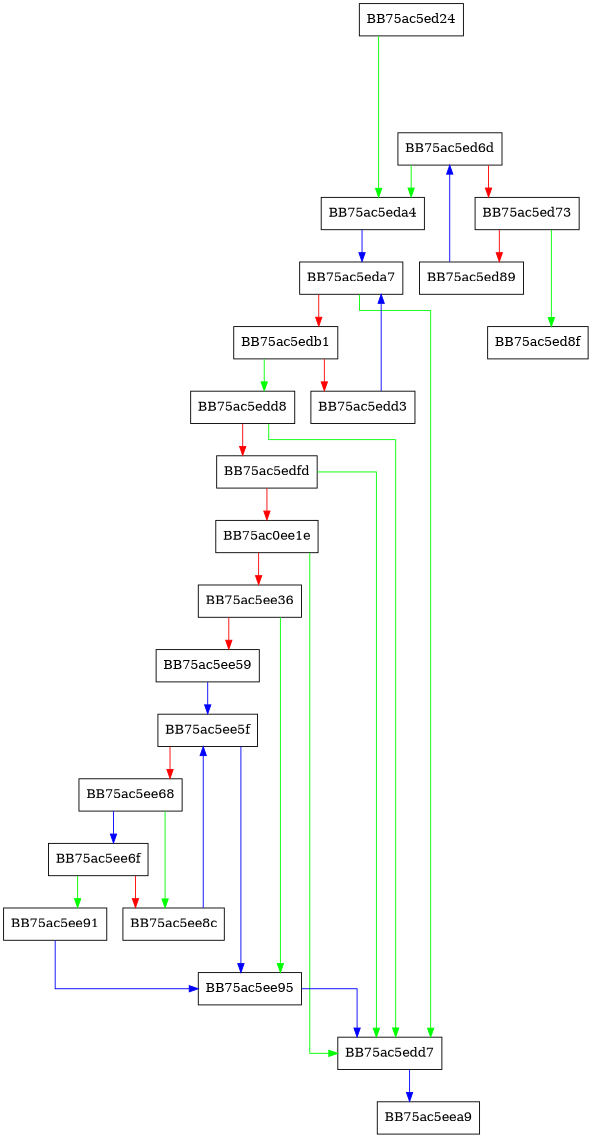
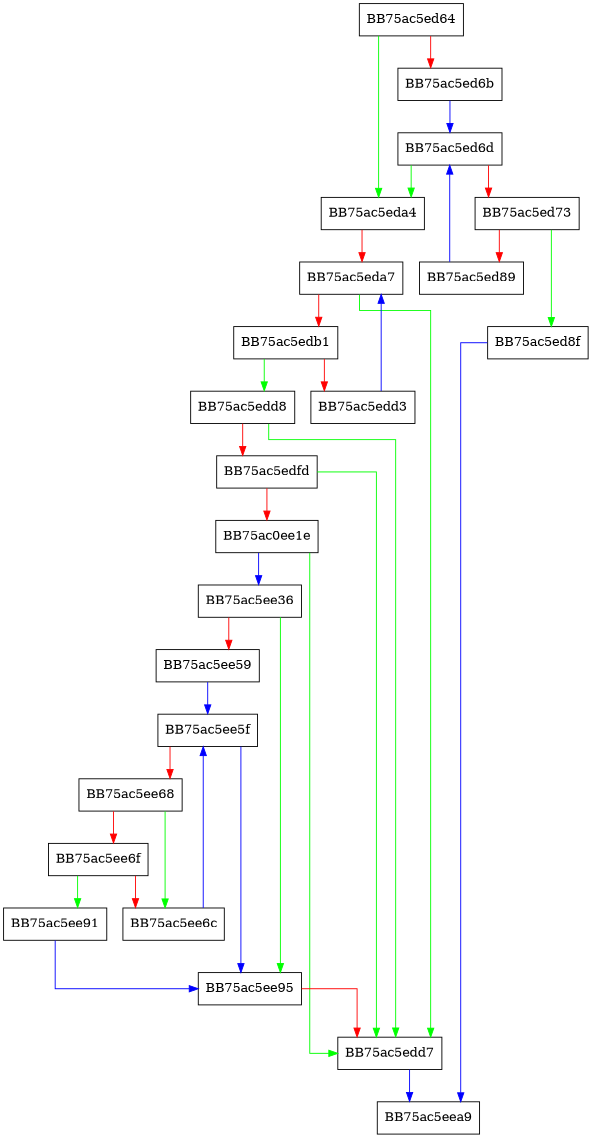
(411, 20) -> (411, 20)
none -> (450, 84)
(362, 241) -> (362, 241)
(259, 564) -> (259, 564)
none -> (461, 704)
(113, 823) -> (113, 823)
(174, 924) -> (174, 924)
(349, 989) -> (349, 989)
